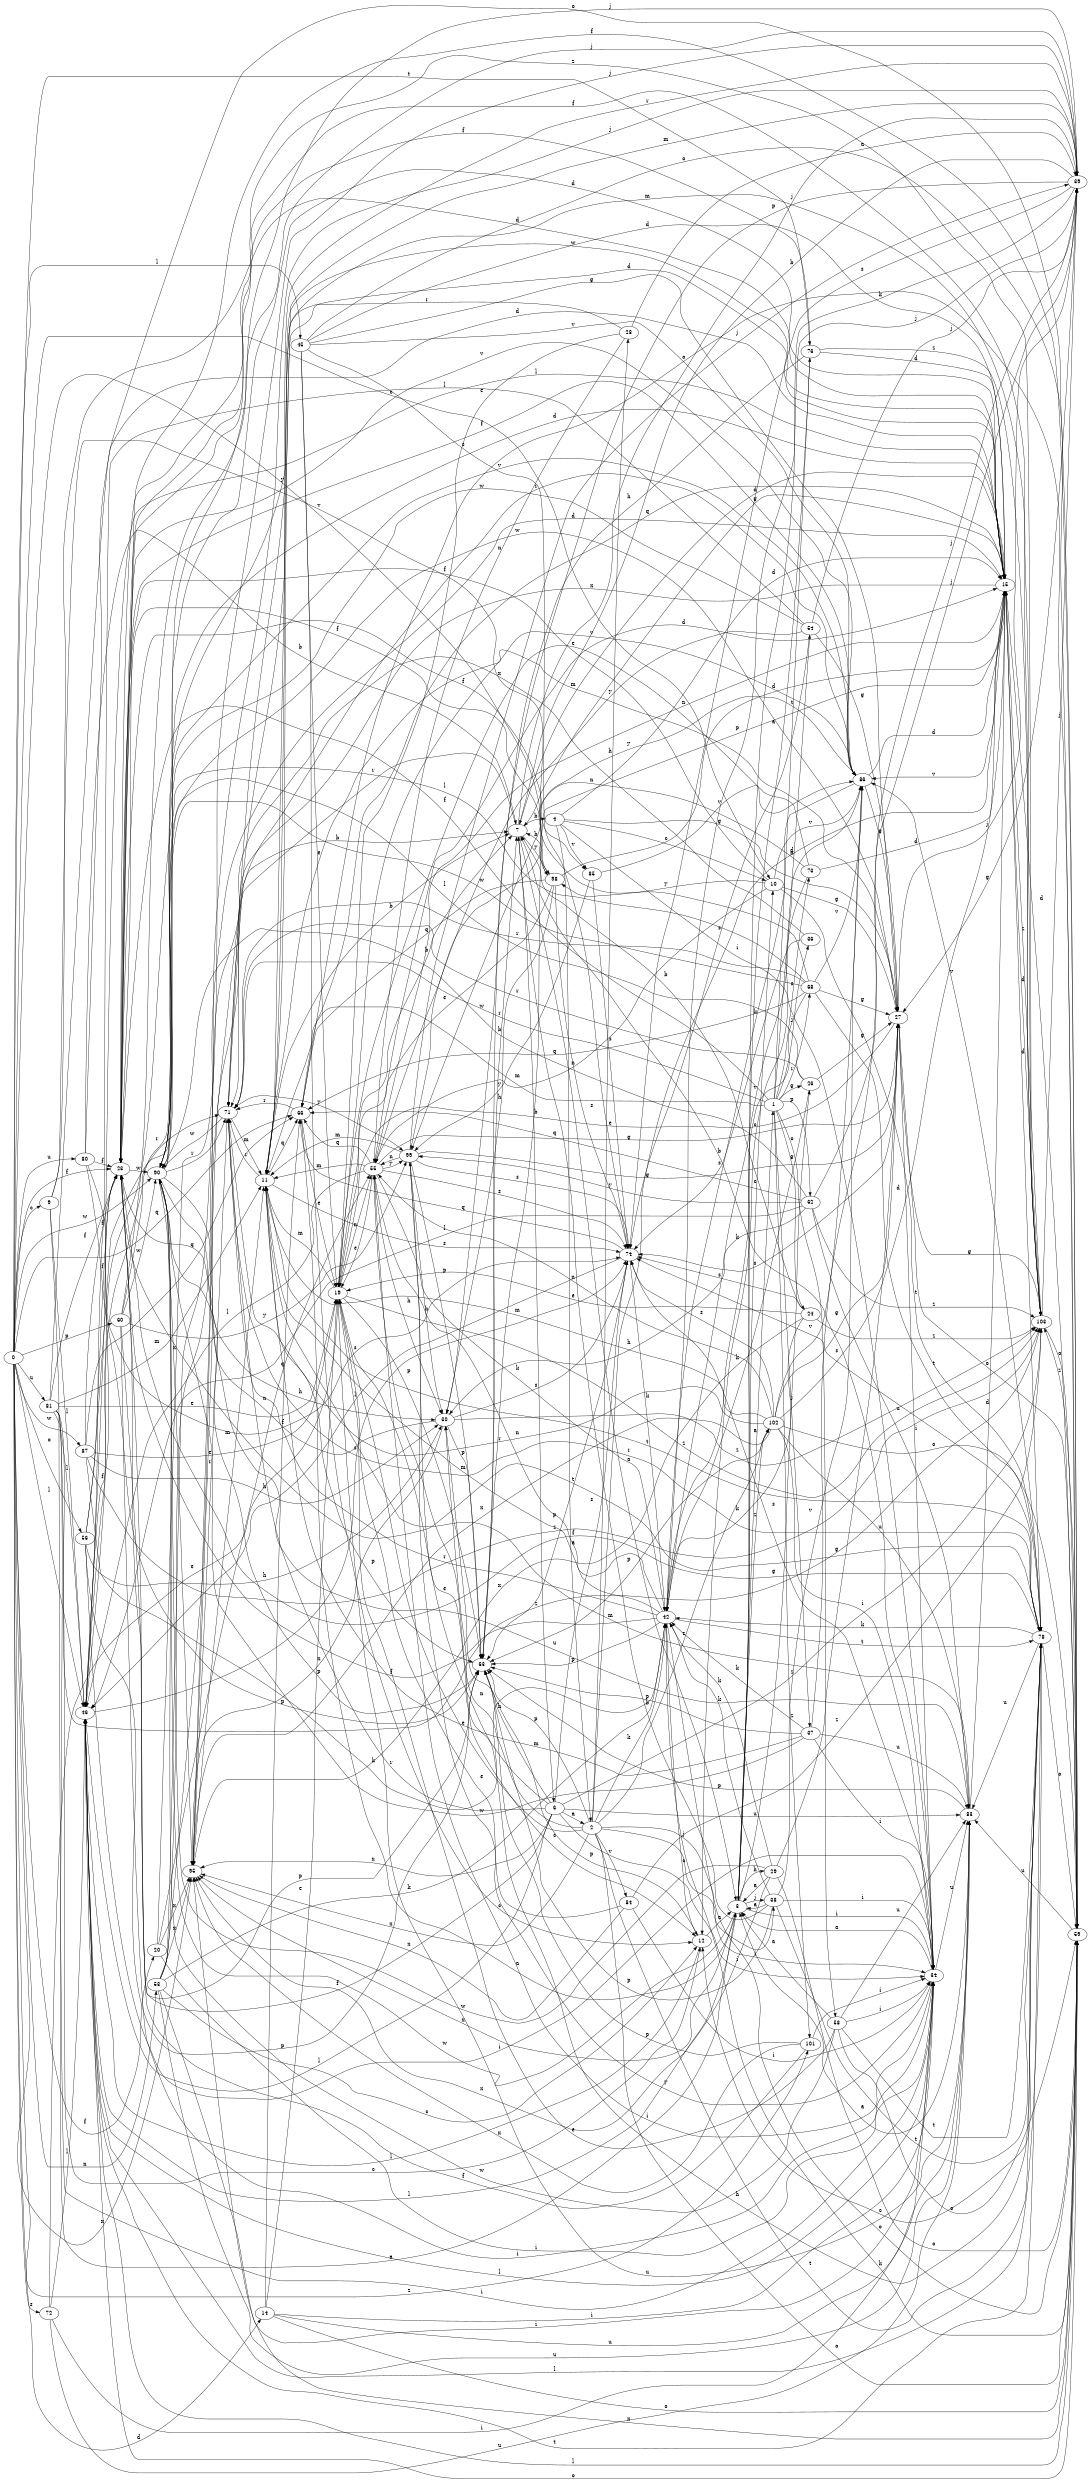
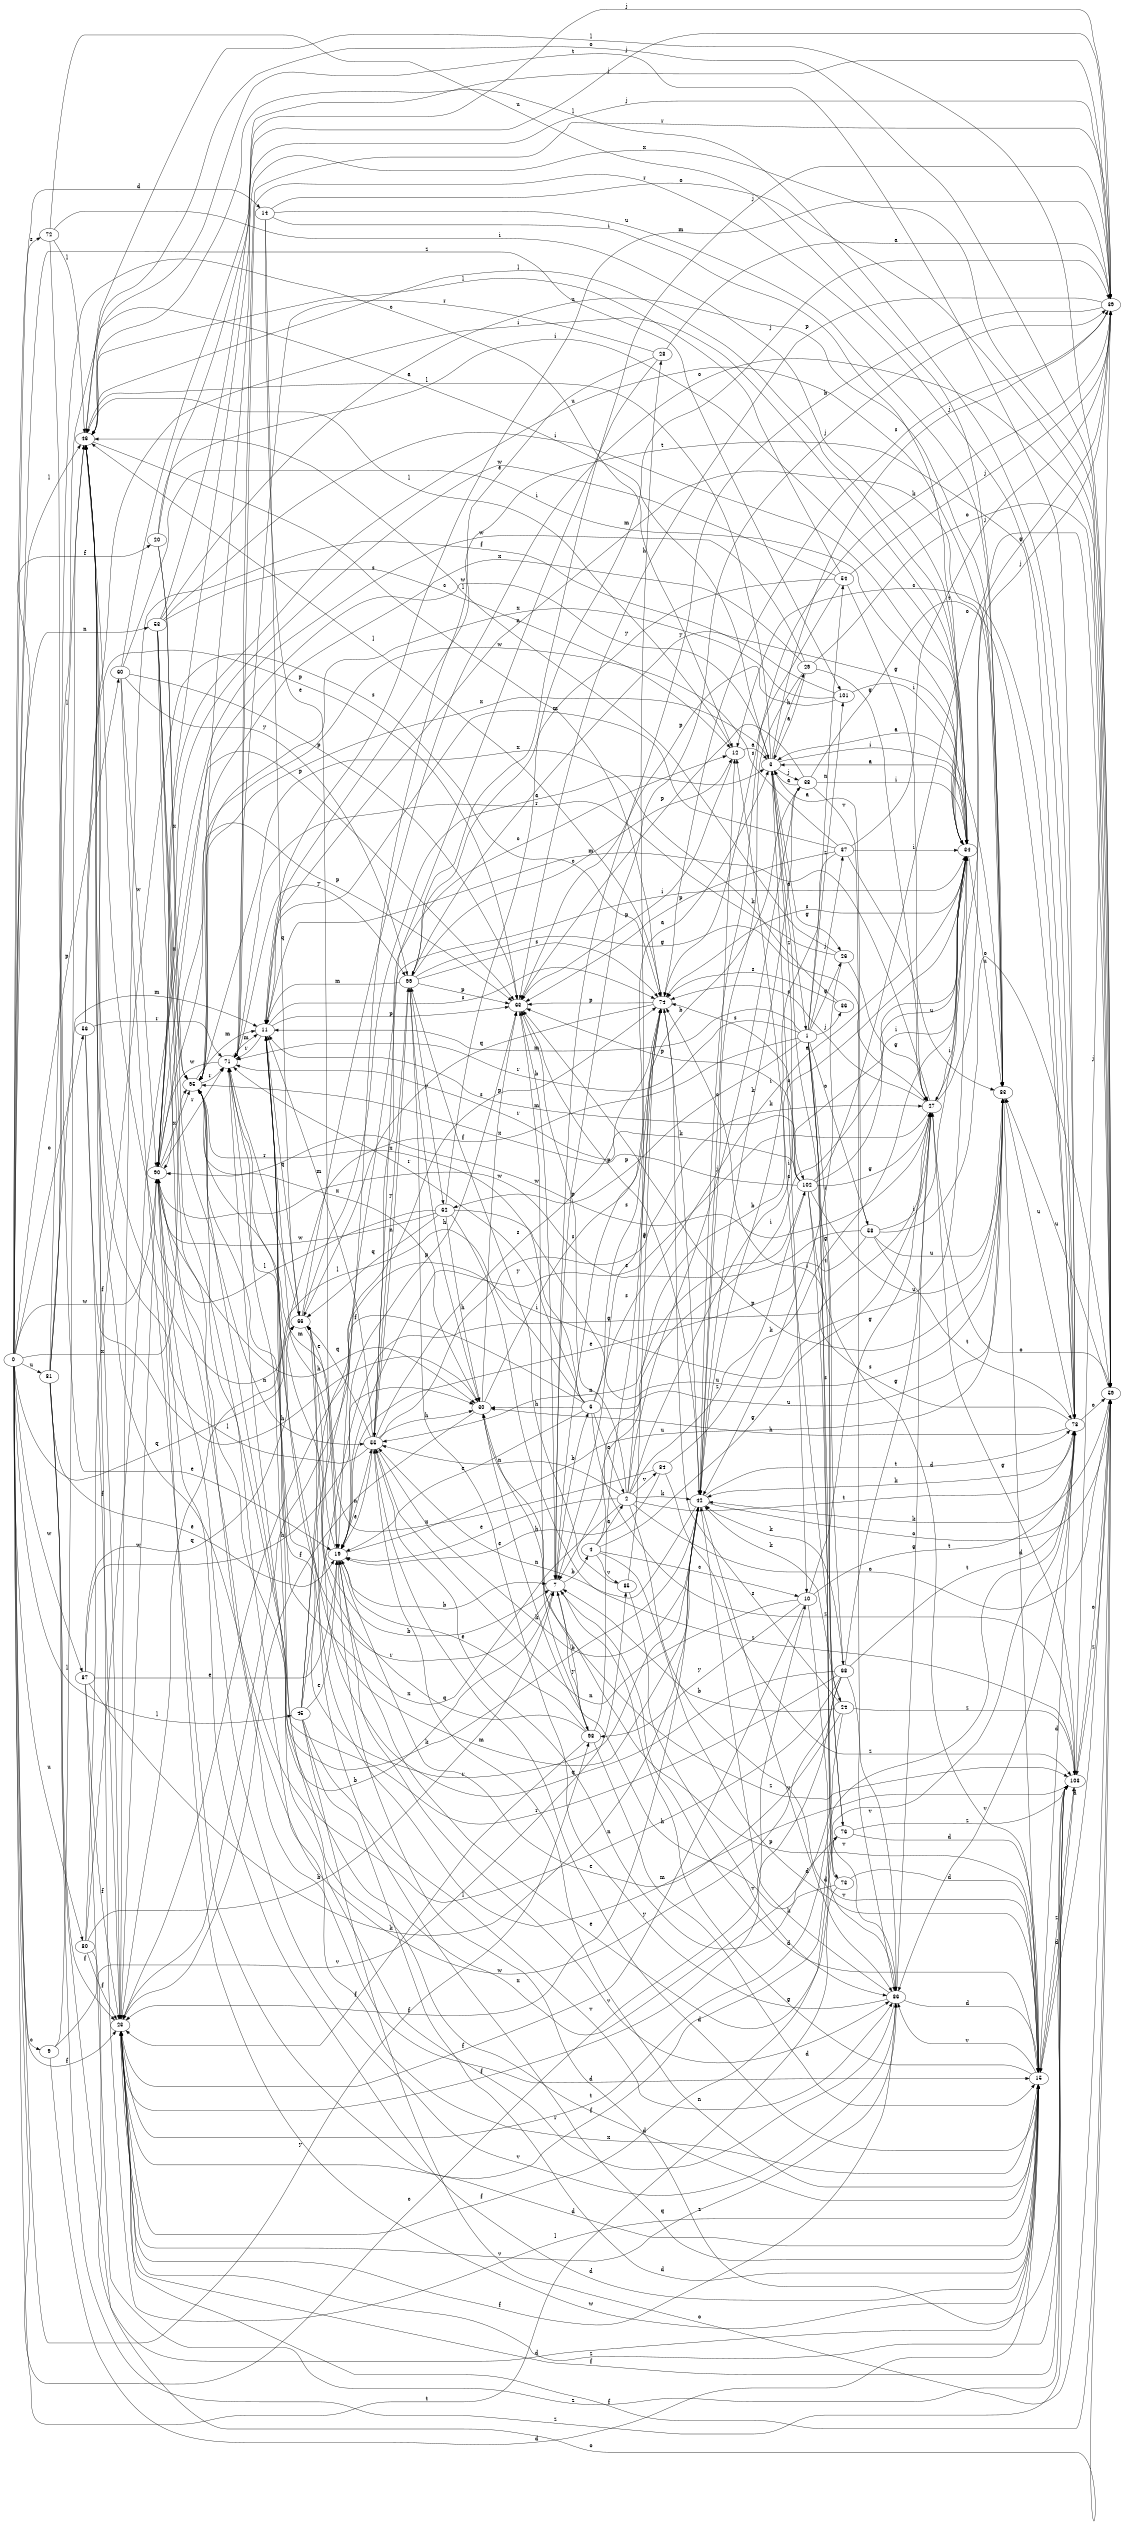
(601, 1186) -> (427, 1094)
(99, 2211) -> (408, 1265)
